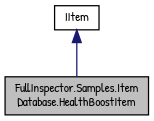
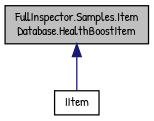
(77, 60) -> (77, 74)
